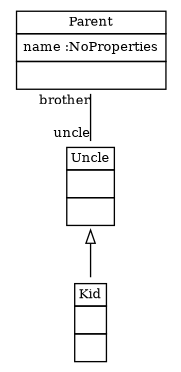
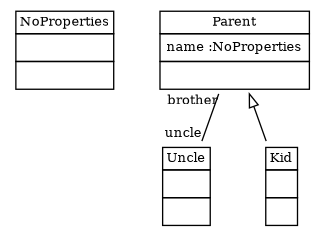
none -> (65, 50)
(91, 260) -> (260, 124)
